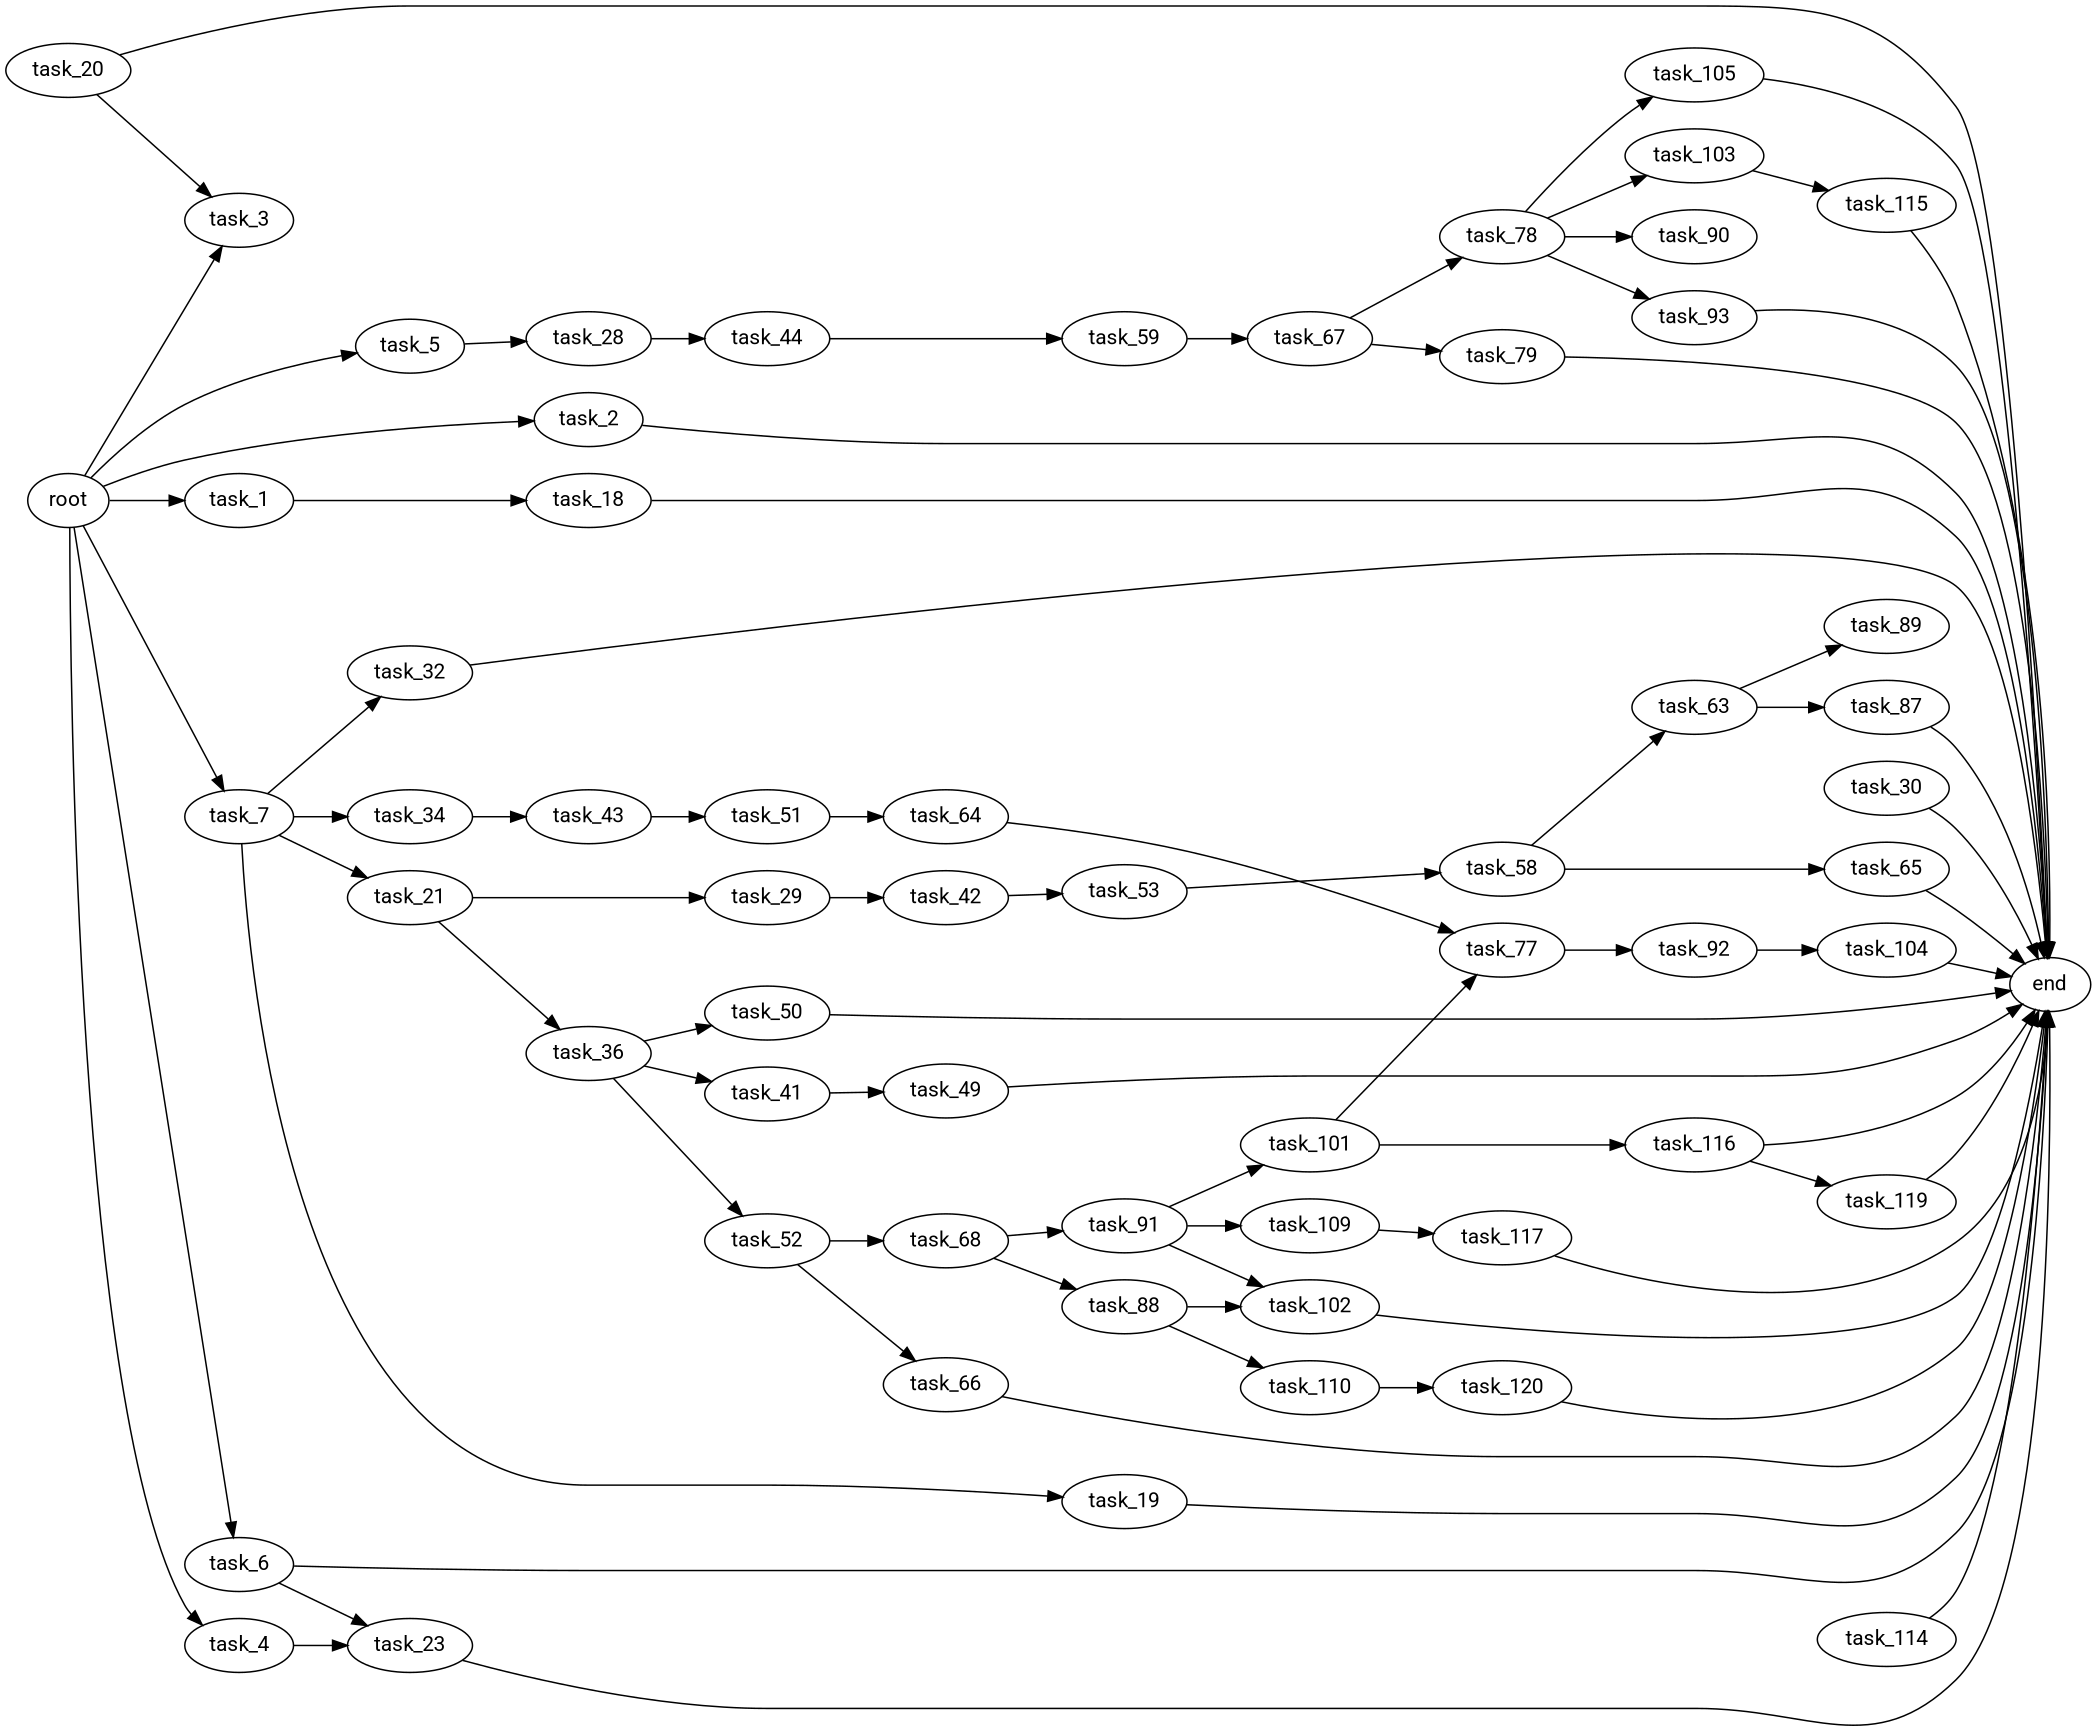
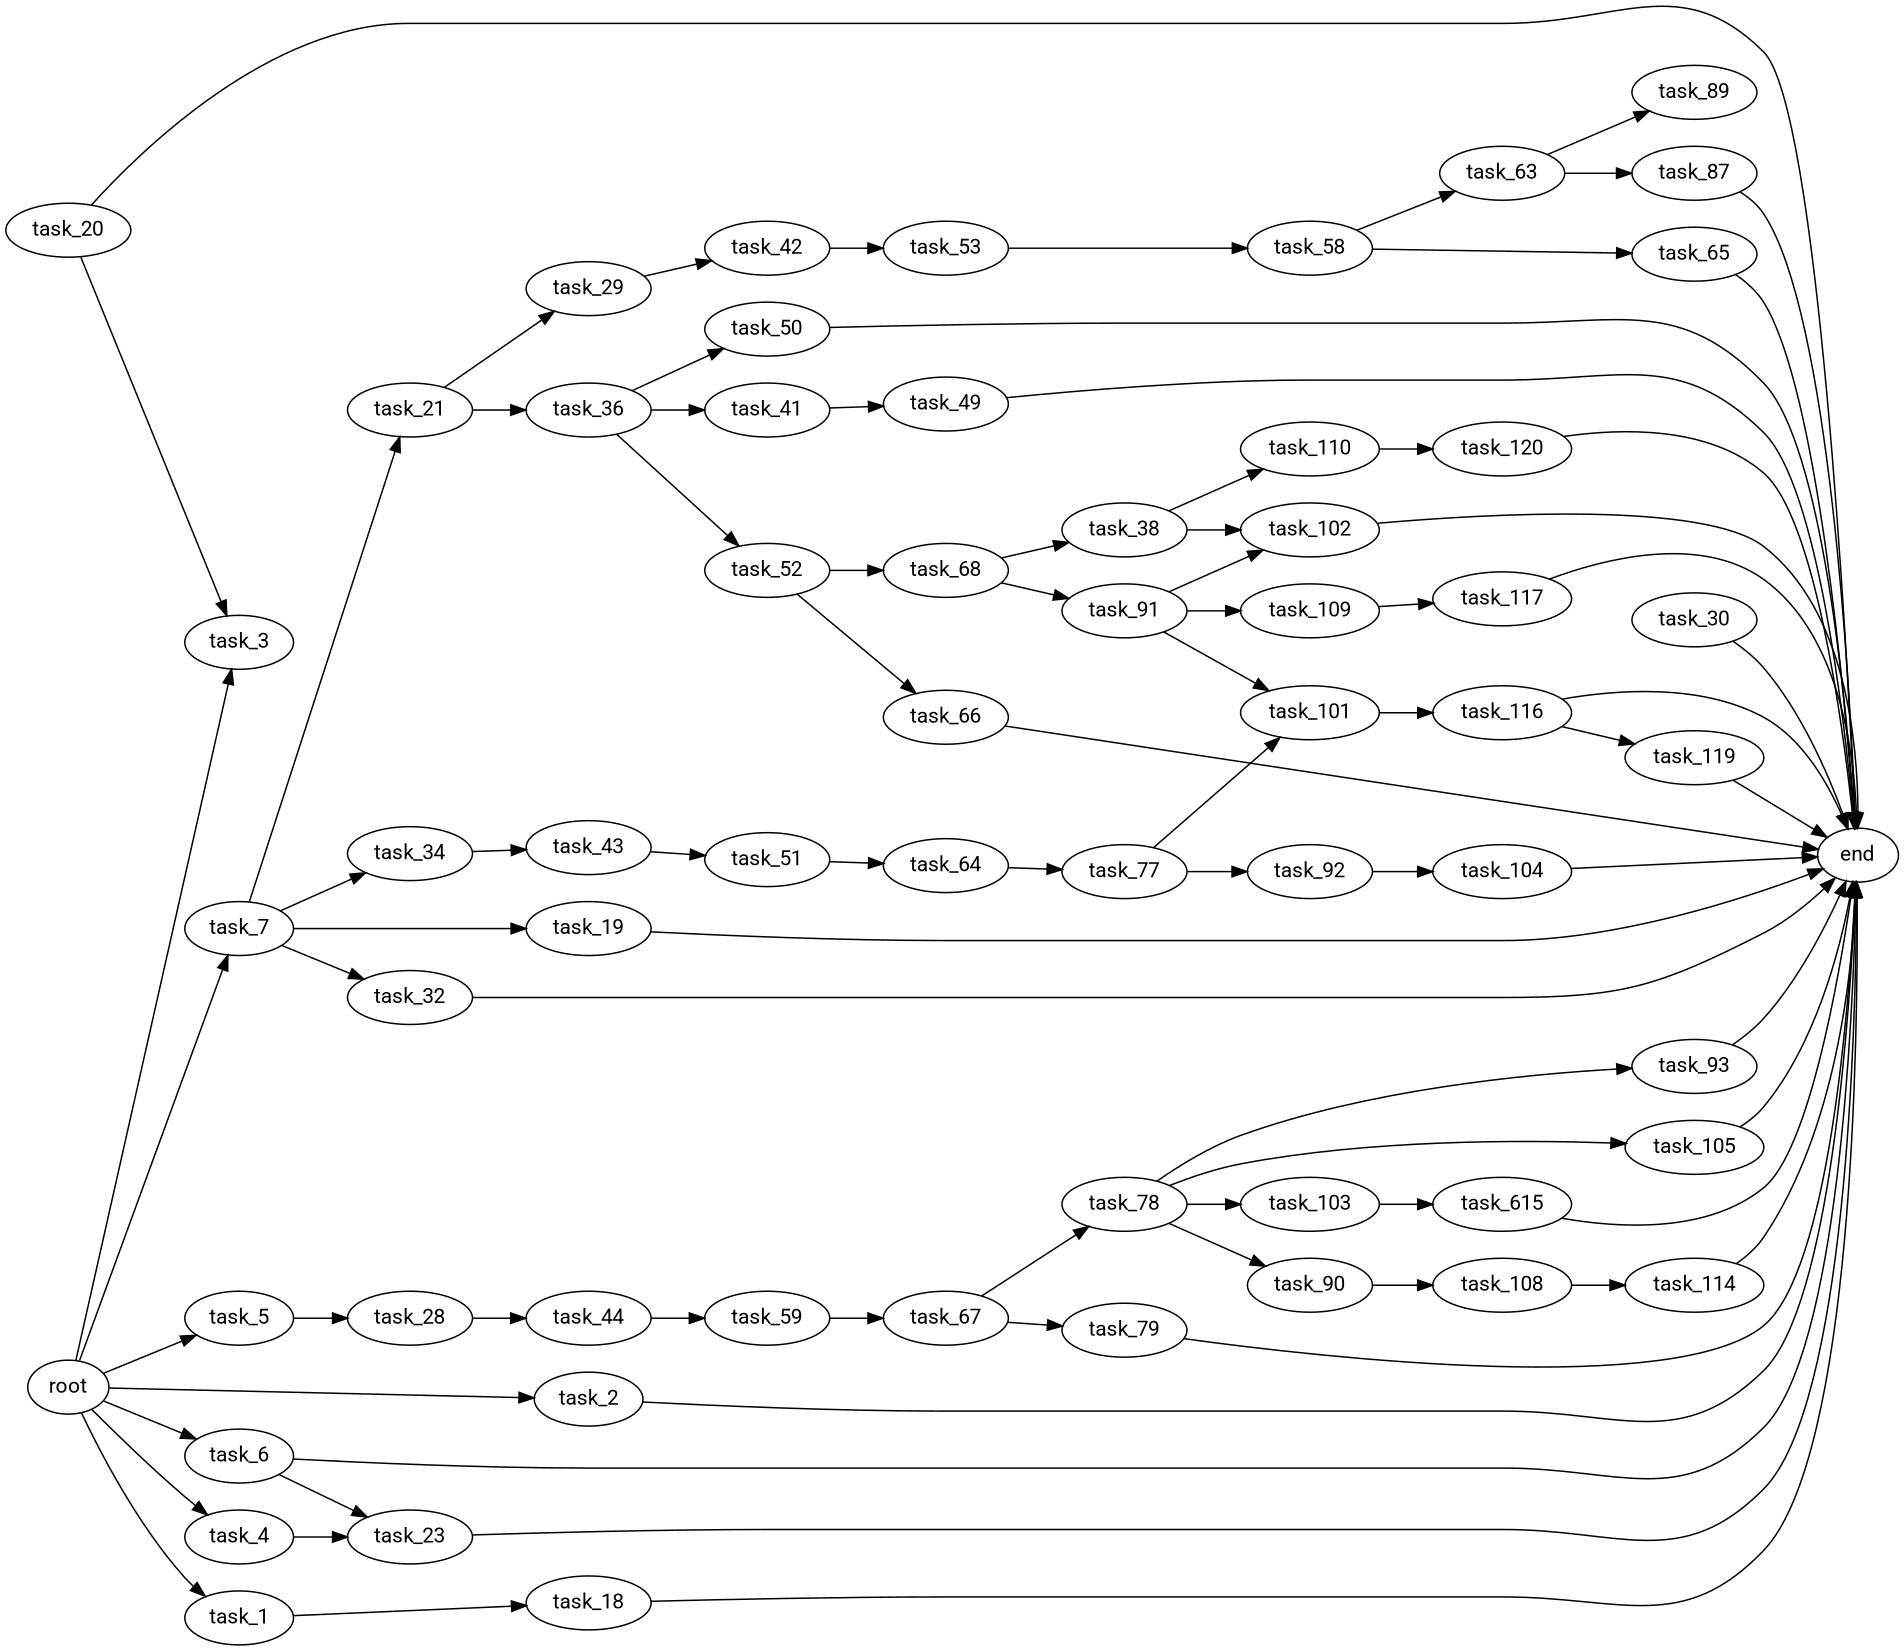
(1887, 205) -> (1502, 1204)
(1401, 1053) -> (1211, 798)
none -> (1502, 1285)
(1124, 1307) -> (1124, 530)
